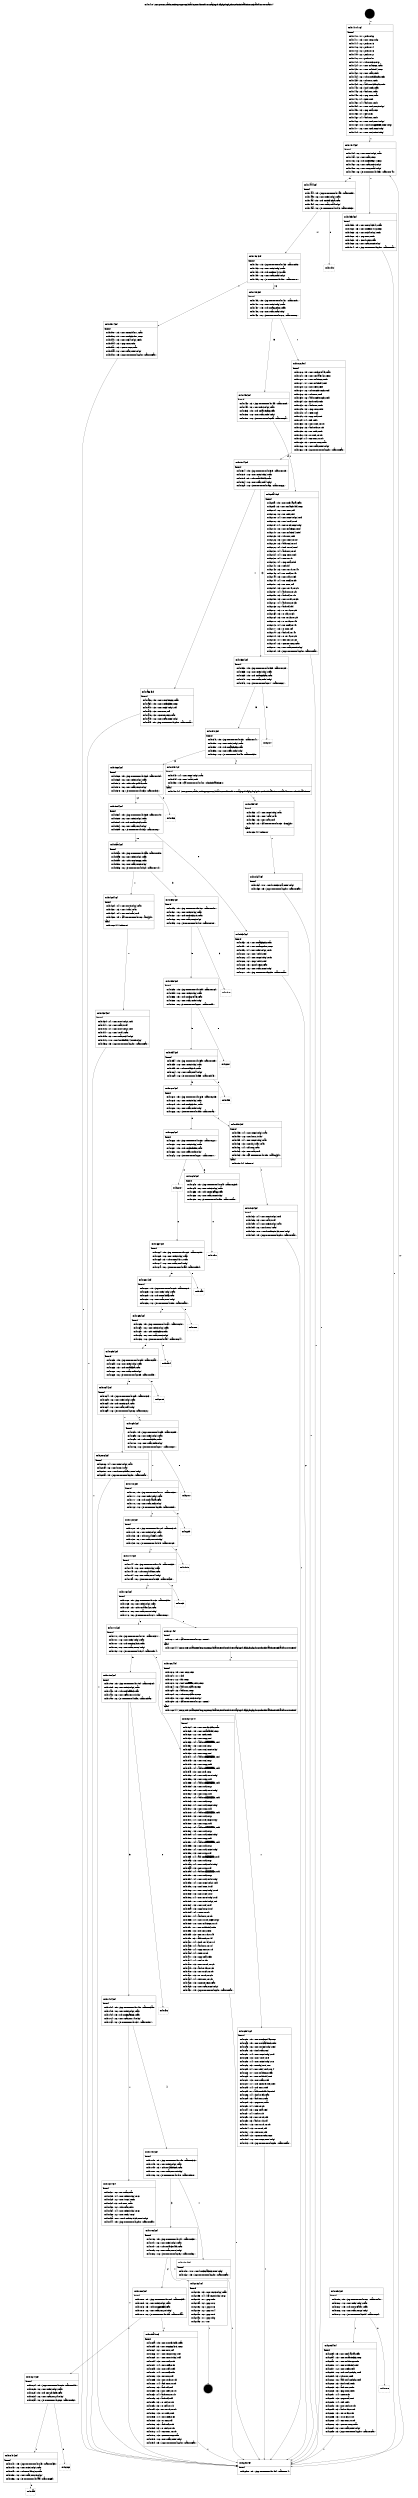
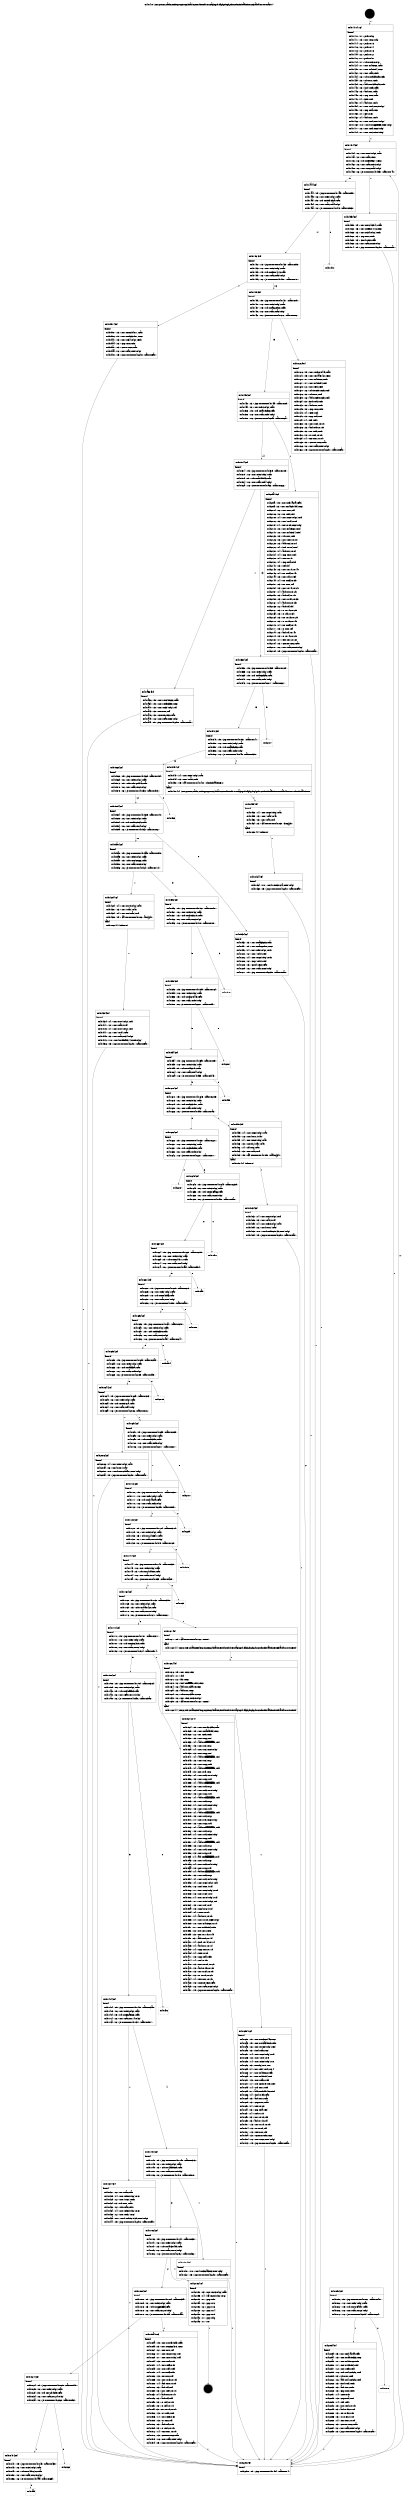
(286, 455) -> (262, 440)
(177, 1215) -> (195, 1221)
